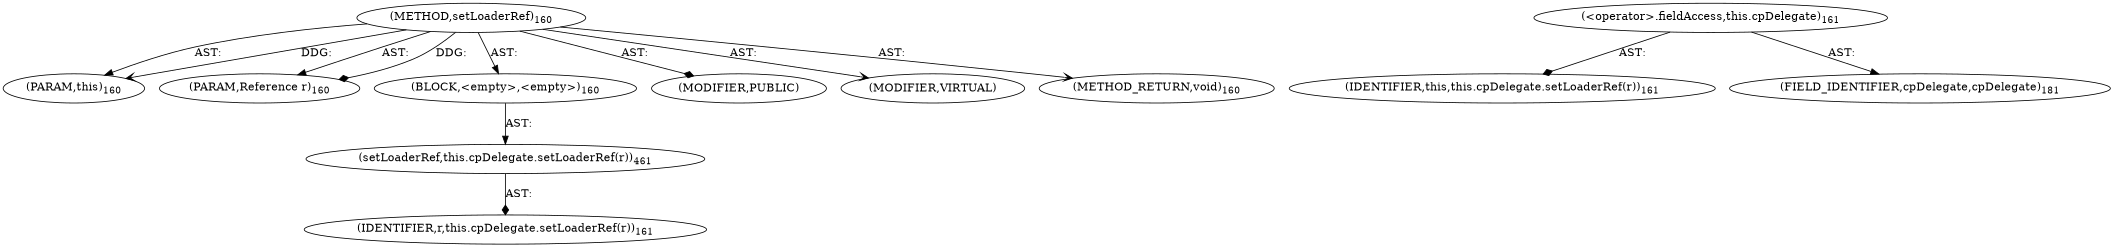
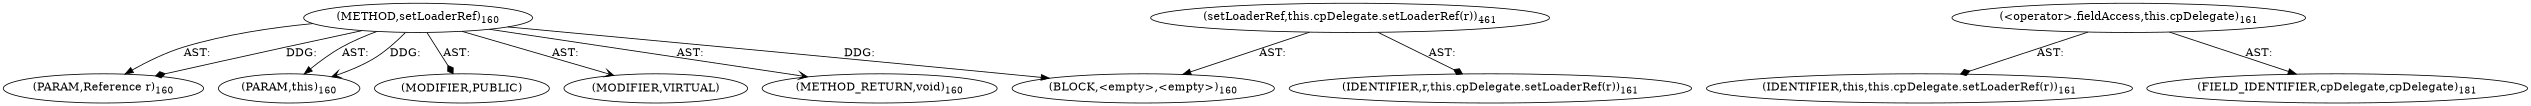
(506, 53) -> (861, 53)
(505, 120) -> (1250, 52)
